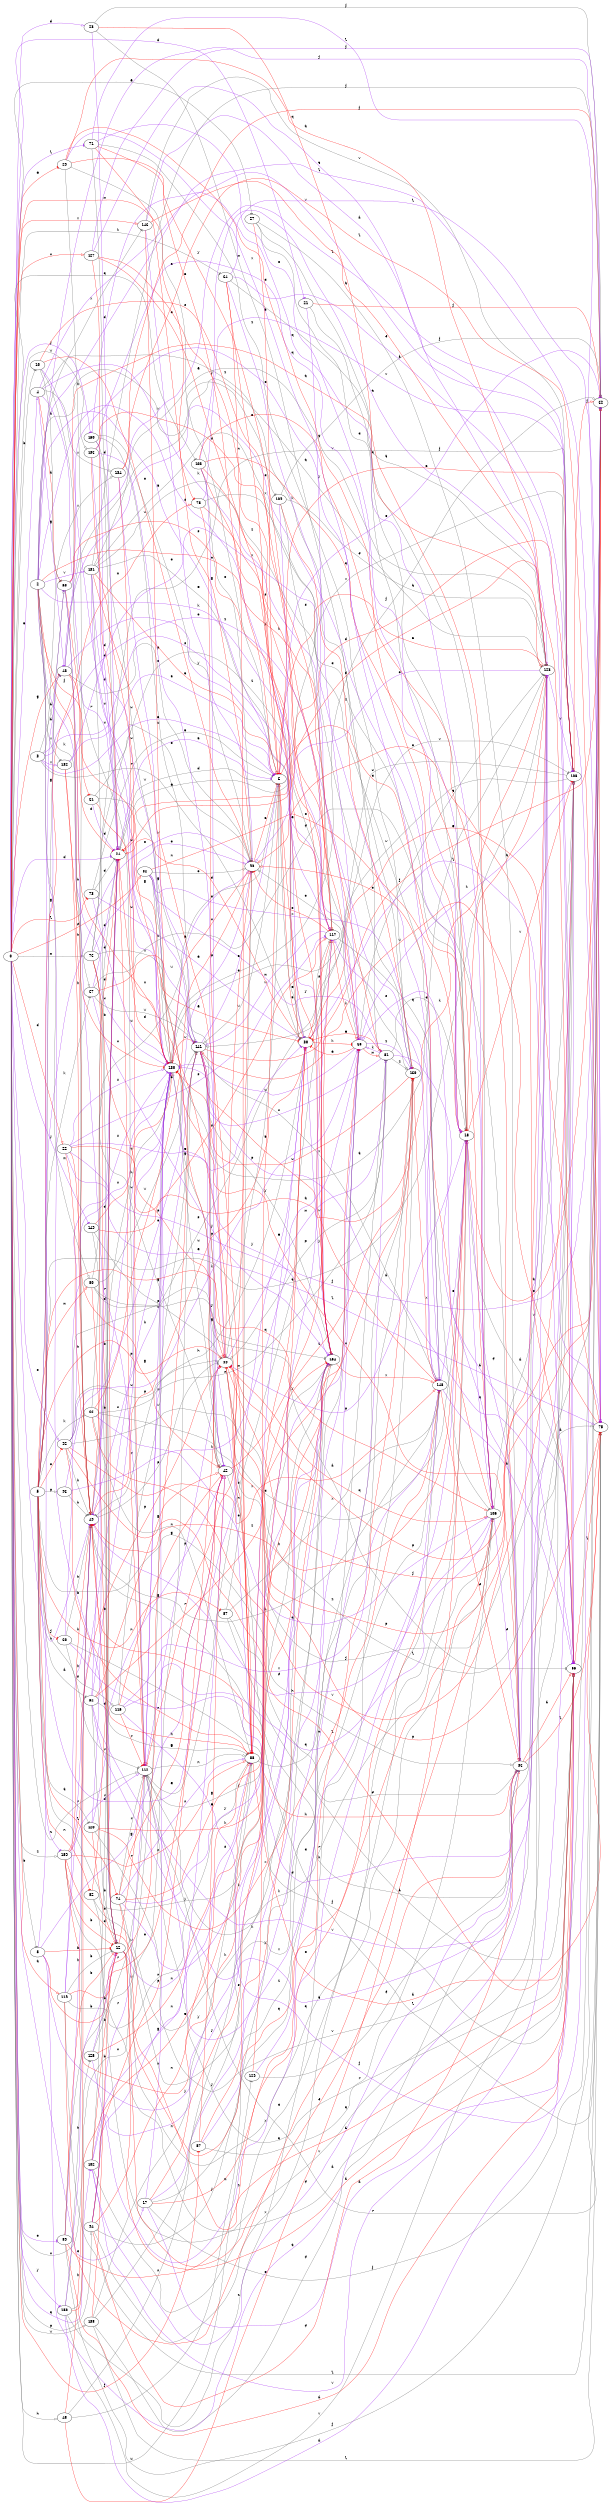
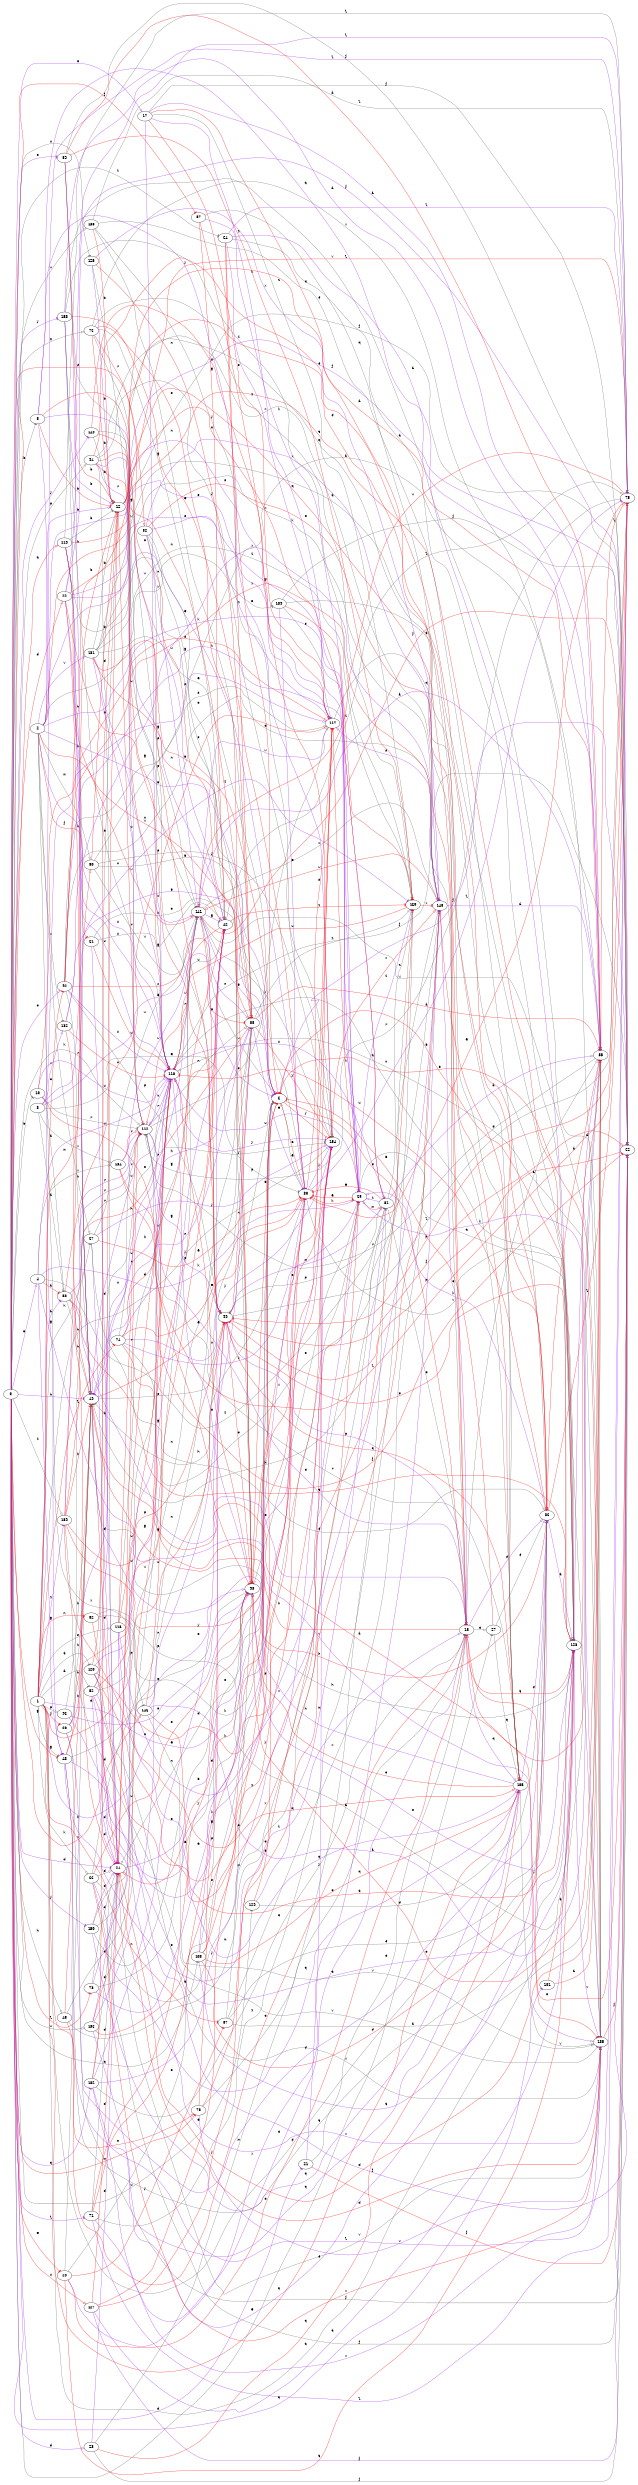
(401, 657) -> (479, 1630)
(306, 803) -> (159, 2175)
(144, 858) -> (236, 836)
(172, 1068) -> (172, 1074)
(38, 1492) -> (38, 1701)
(112, 1718) -> (174, 1155)
none -> (547, 1985)
